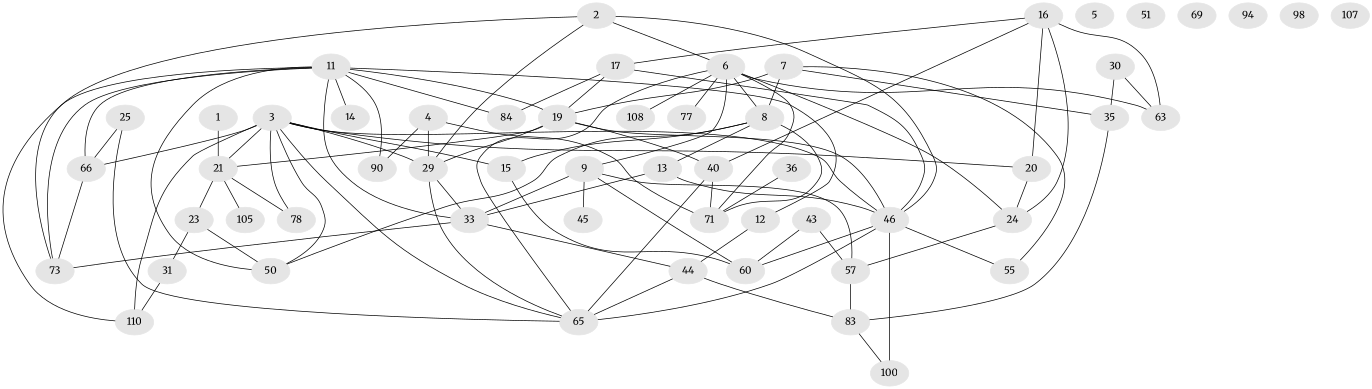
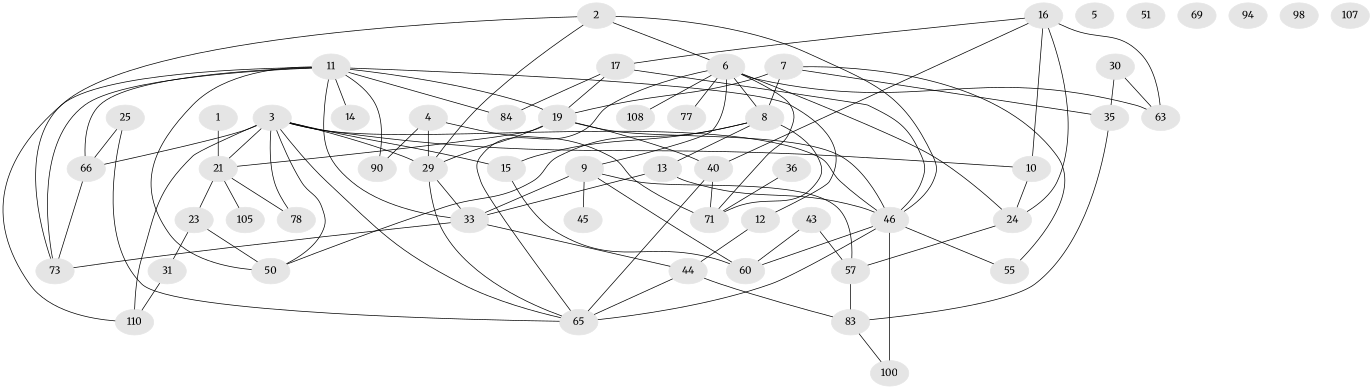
(1032, 169) -> (1032, 169)
